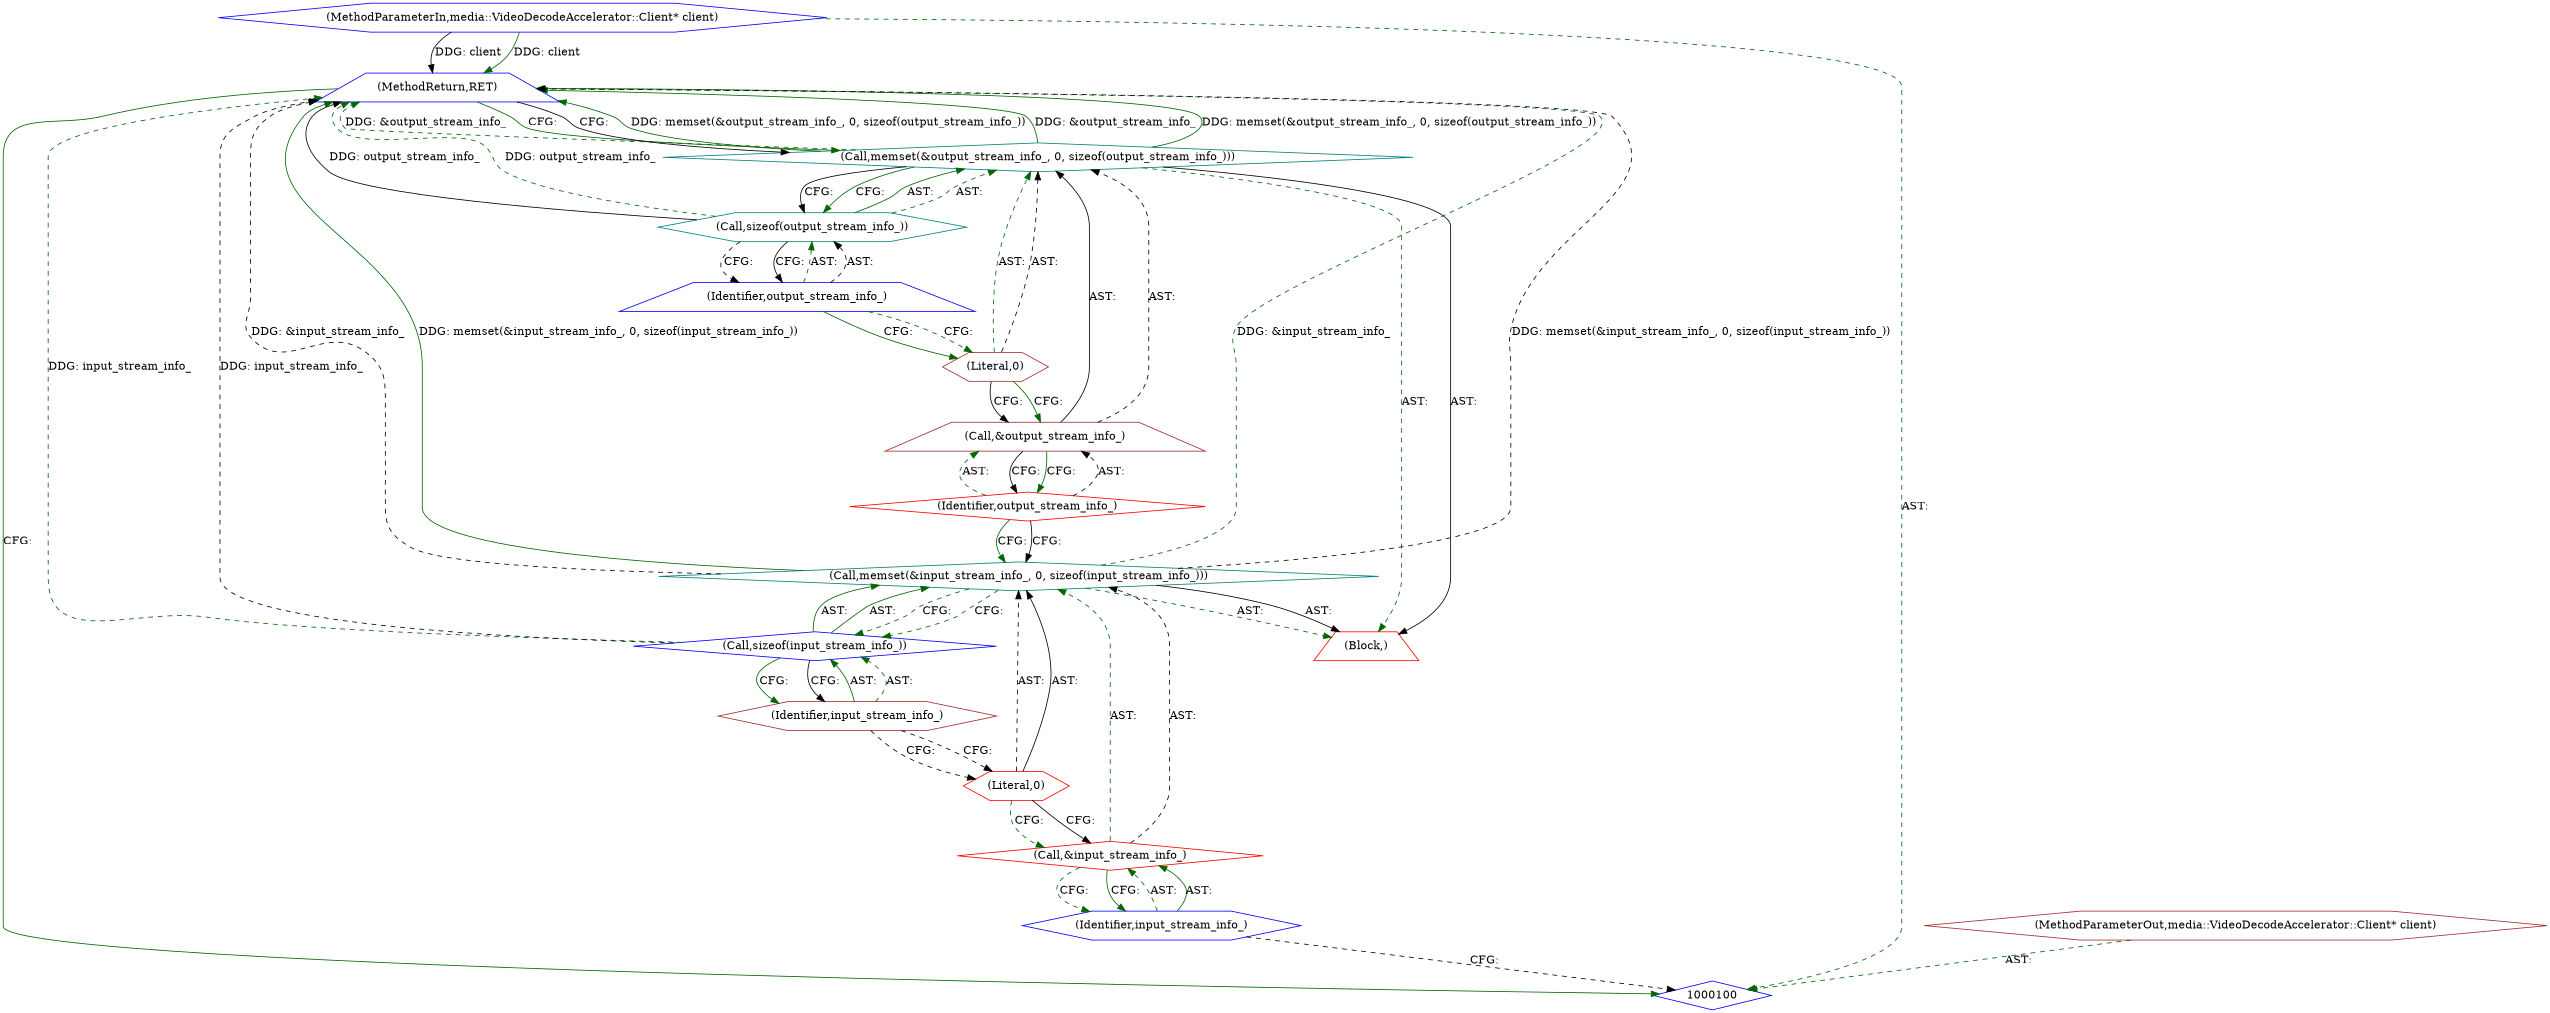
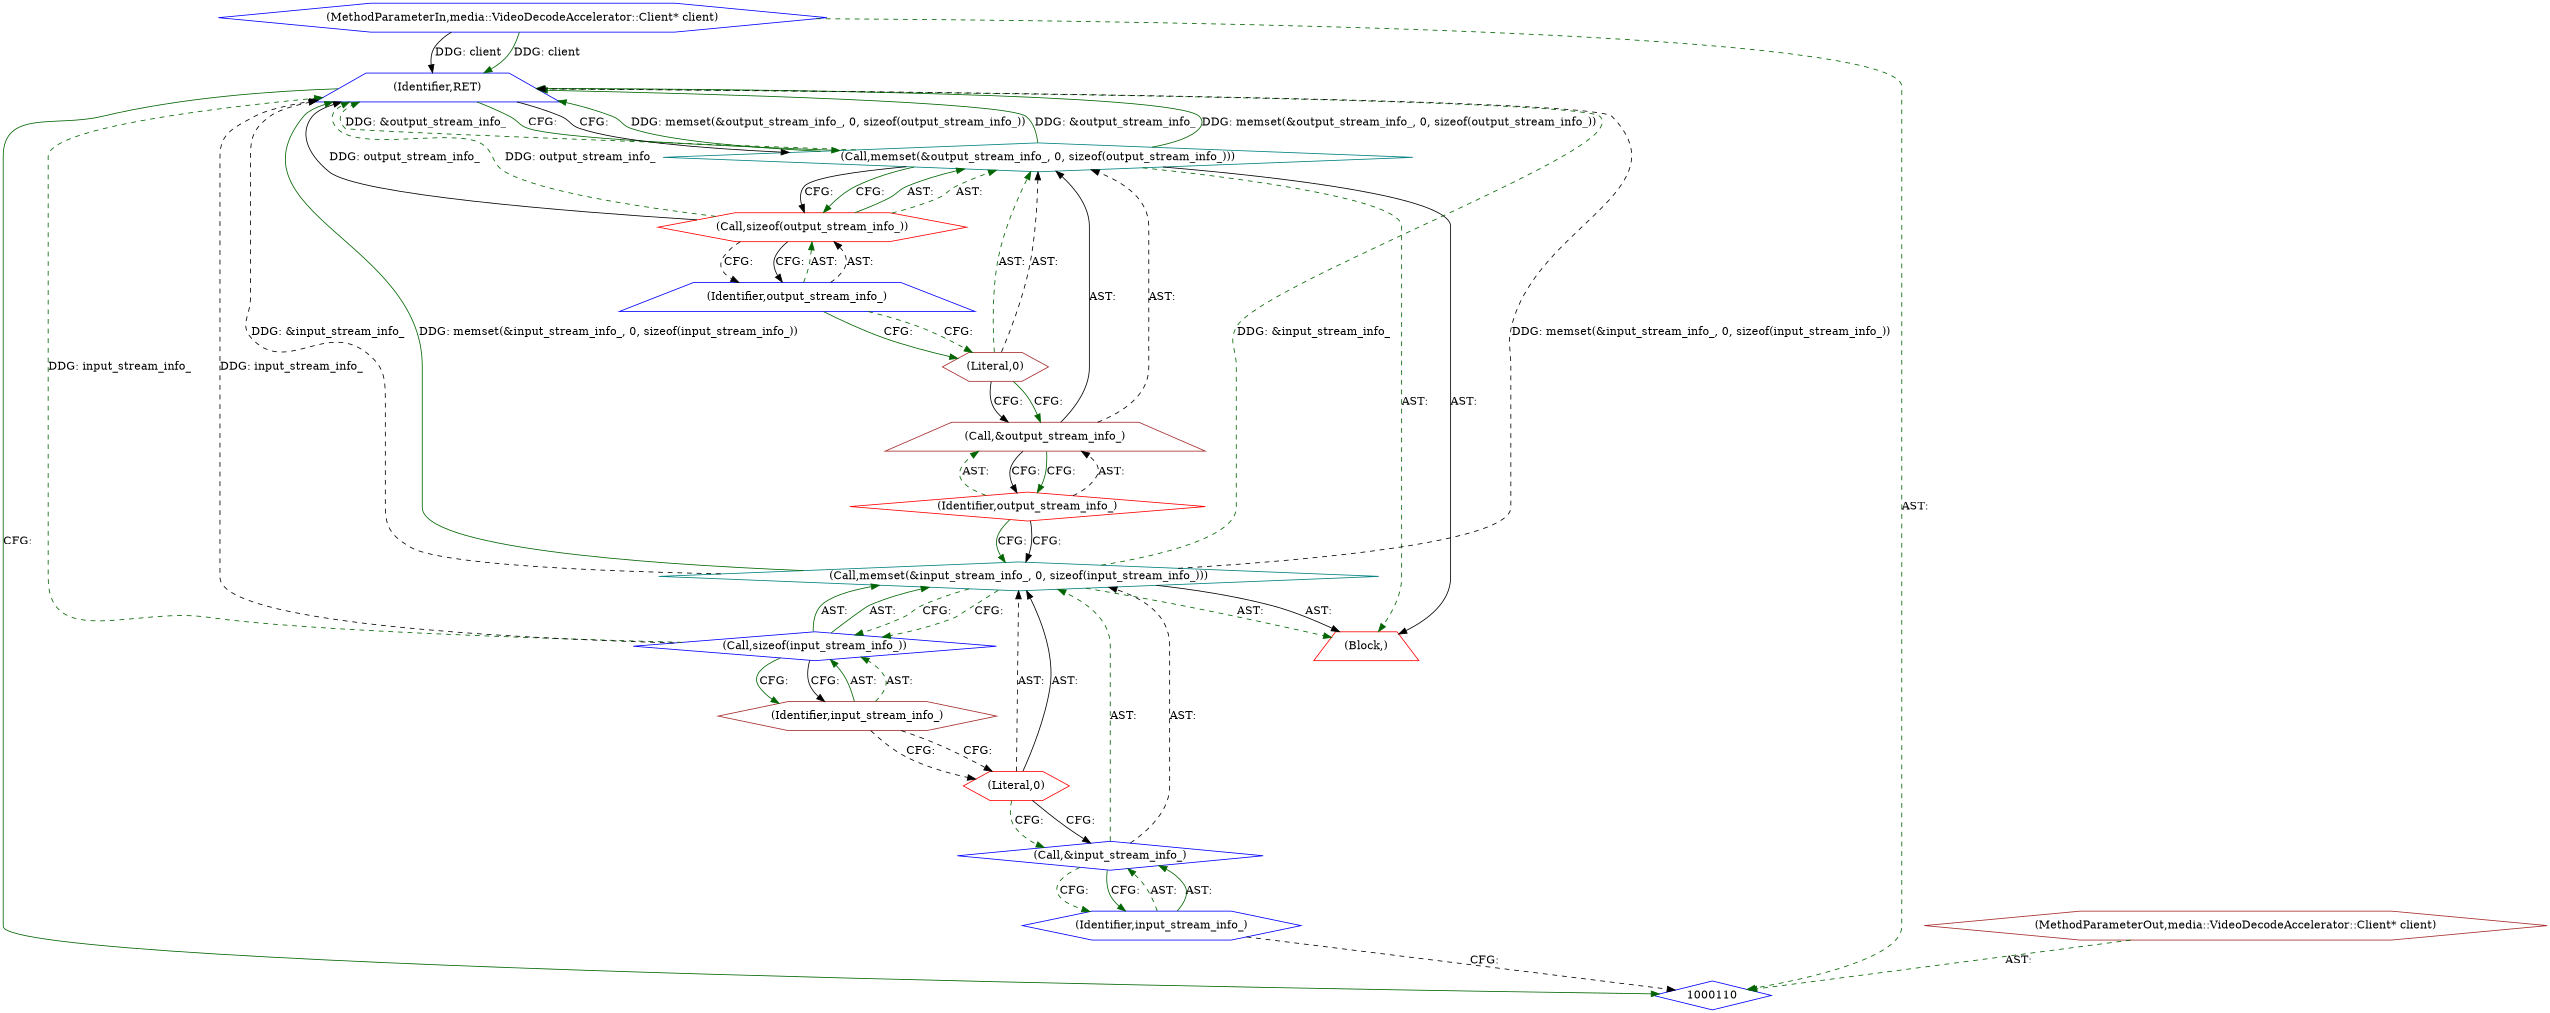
(438, 88) -> (438, 88)
(812, 227) -> (812, 227)
(1110, 856) -> (1110, 856)
(1712, 995) -> (1712, 995)
